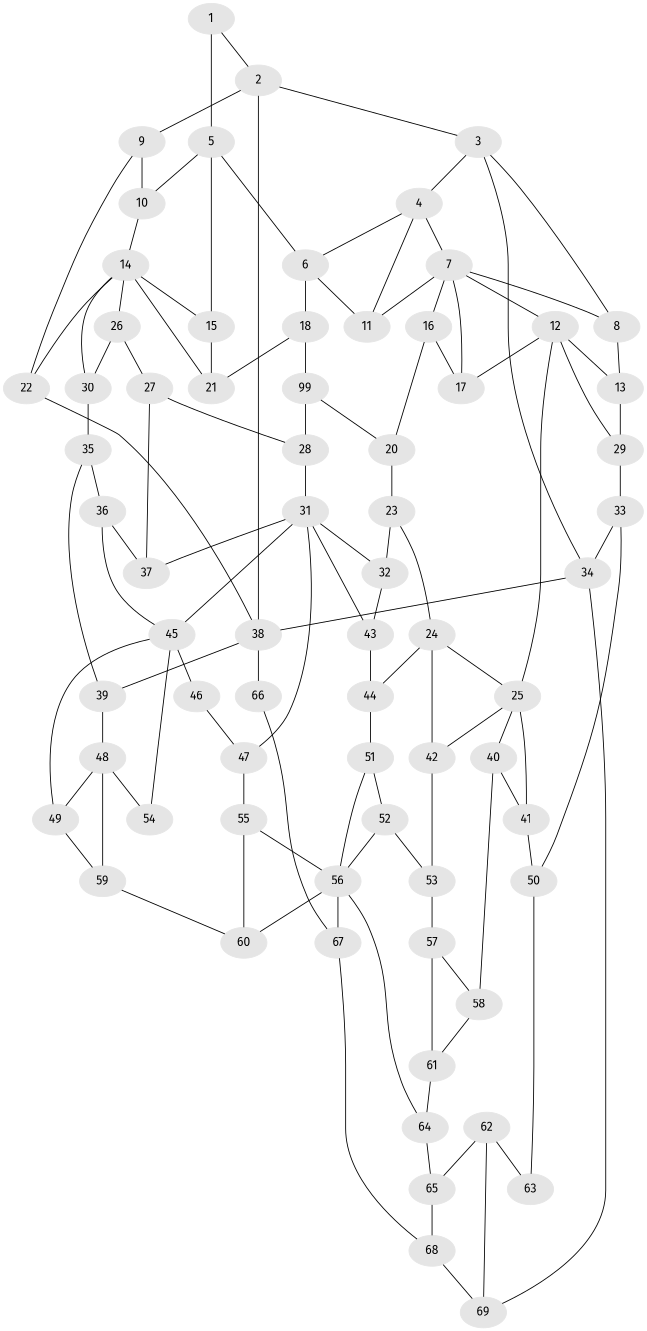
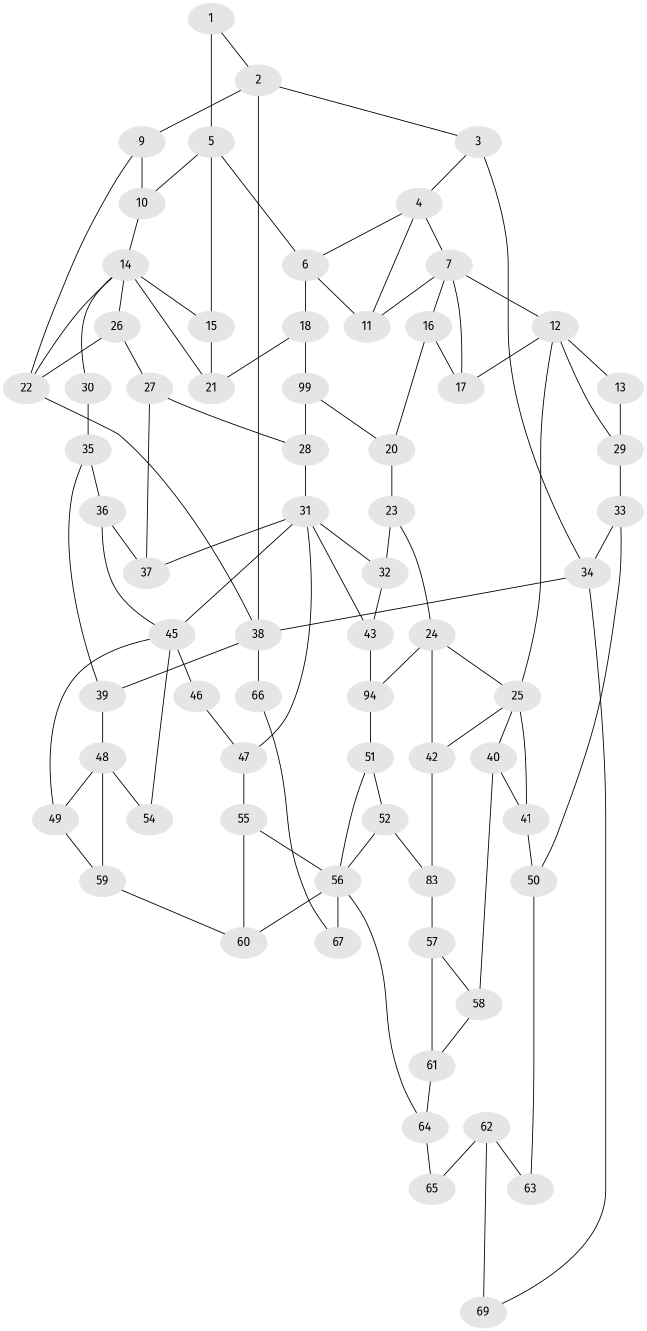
(617, 327) -> none
(103, 357) -> (72, 358)
(370, 696) -> (370, 696)
(432, 881) -> (432, 881)
(432, 1251) -> none
